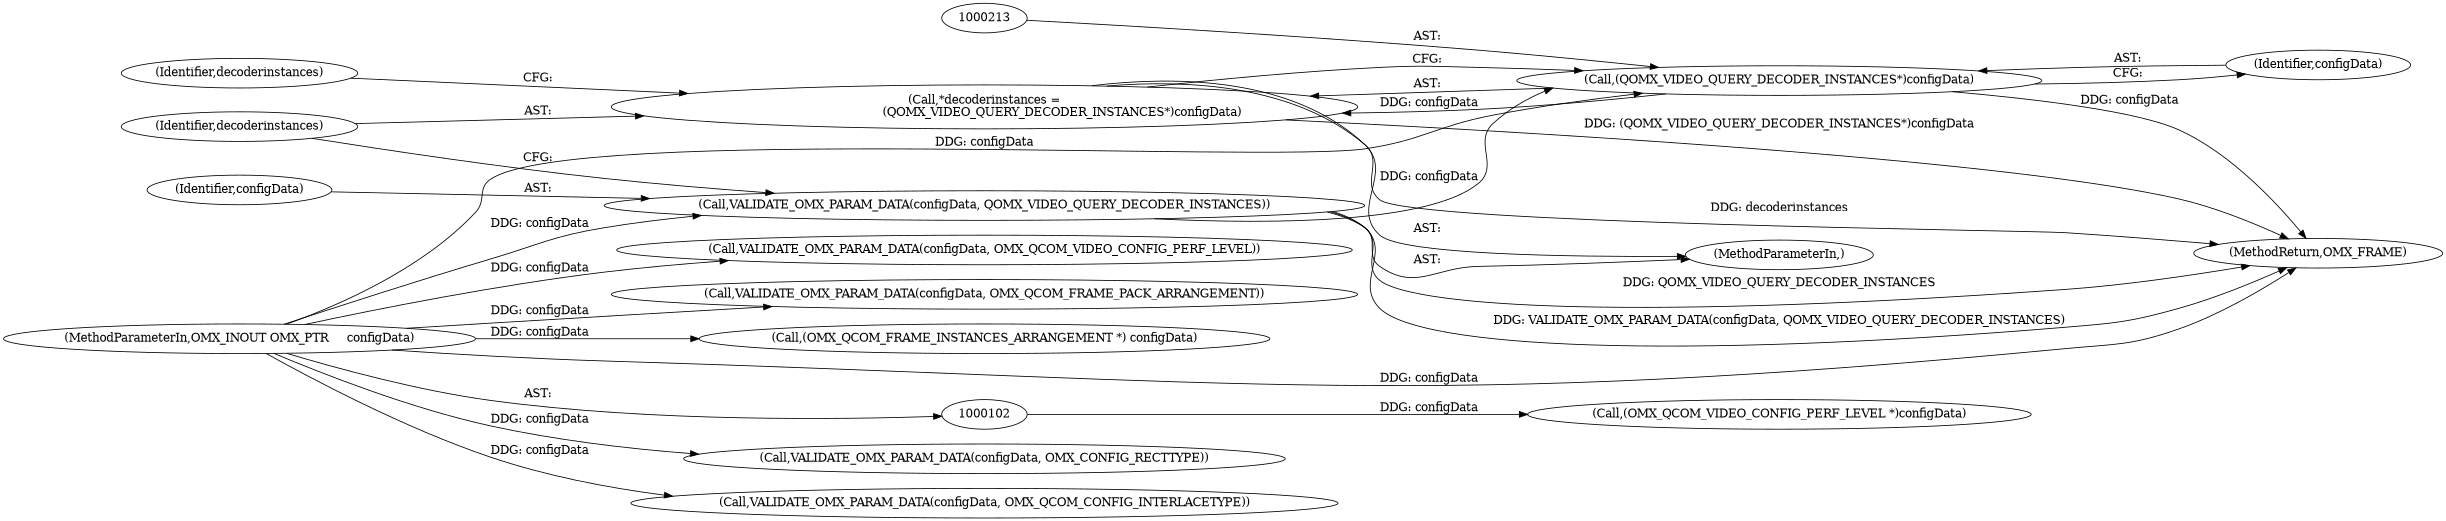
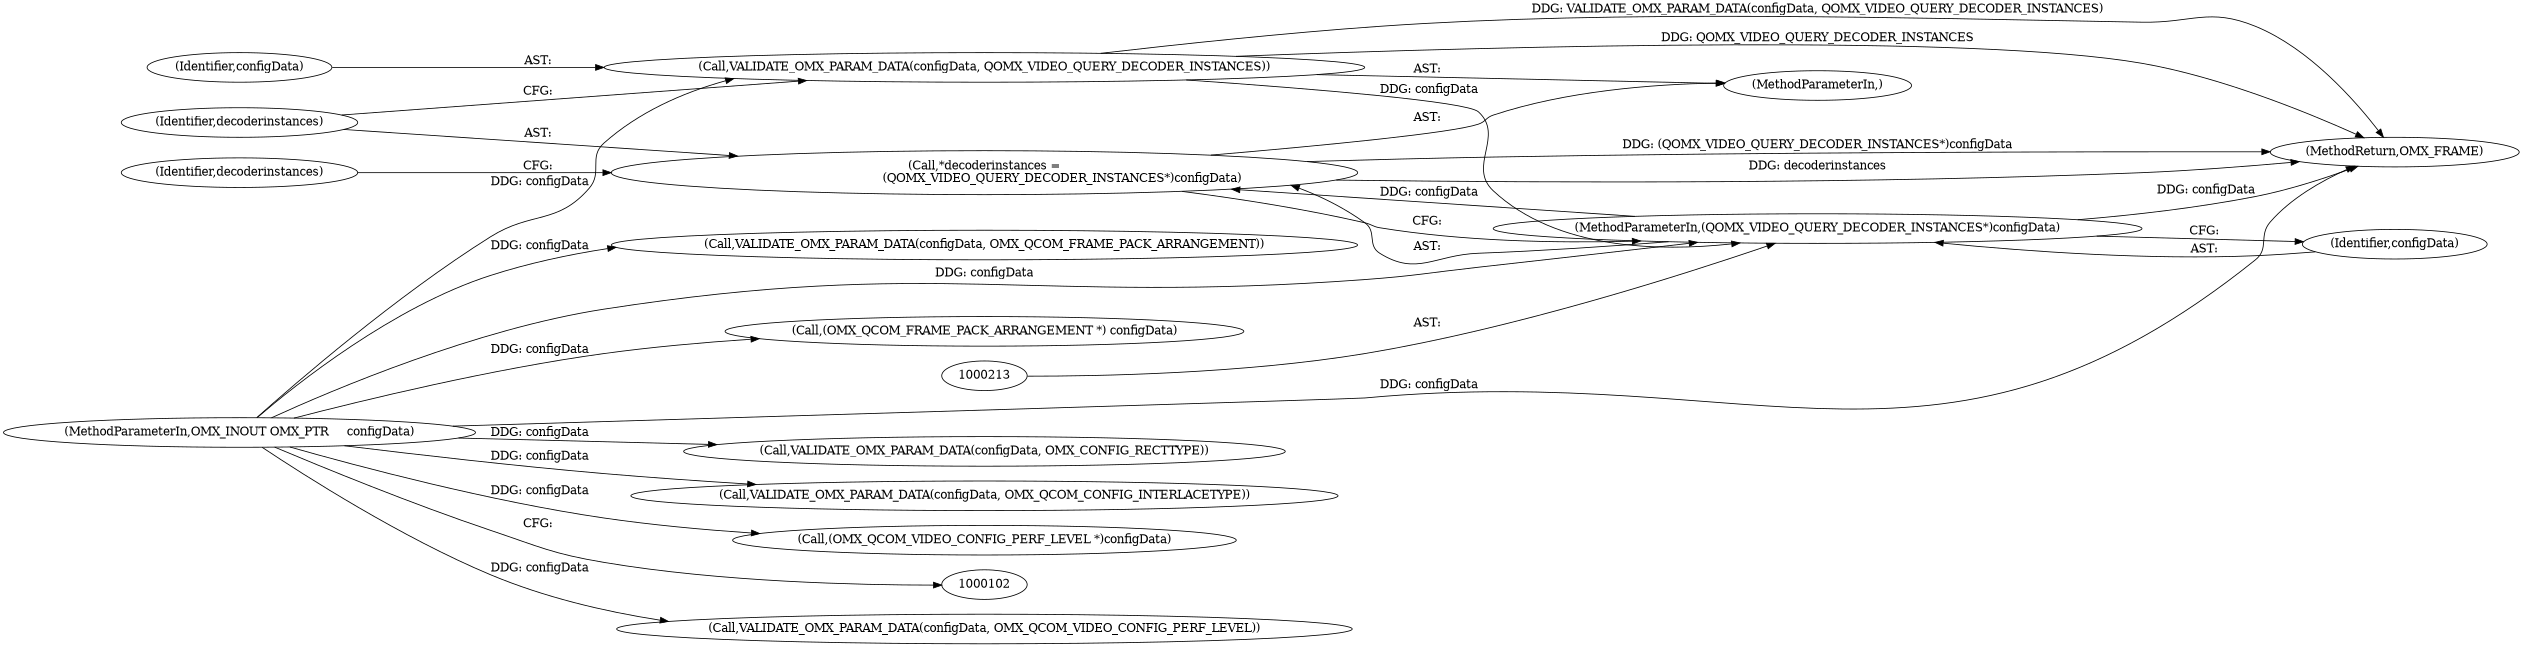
(1779, 81) -> (1818, 229)
(984, 339) -> (984, 331)
(540, 394) -> (540, 524)
(1273, 414) -> (518, 503)
